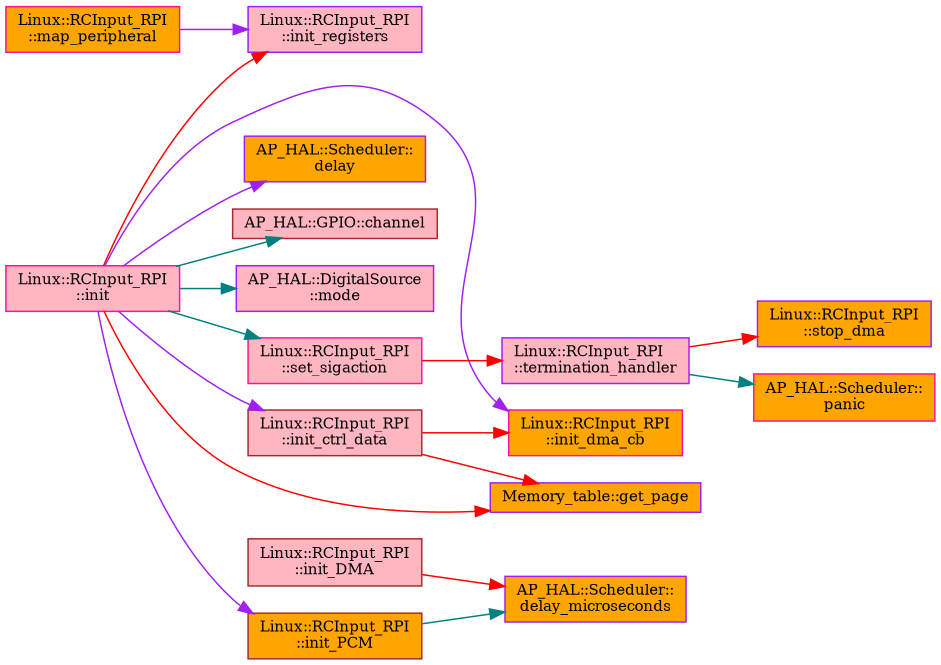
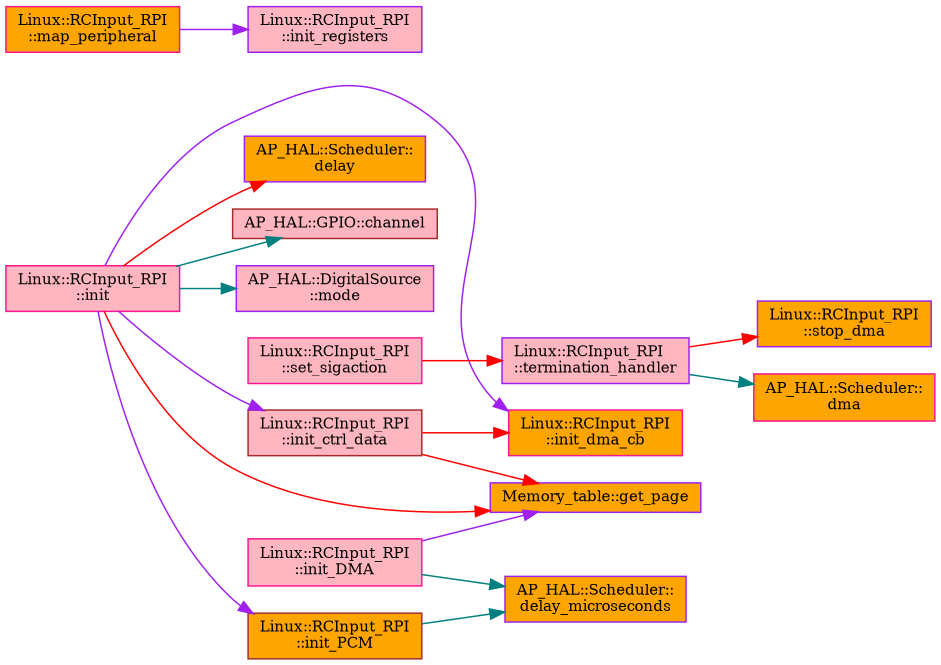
(165, 152) -> none
(186, 223) -> (186, 223)
(207, 322) -> none
(844, 398) -> (844, 398)
none -> (473, 528)
(335, 562) -> (335, 562)
(456, 579) -> (456, 579)
